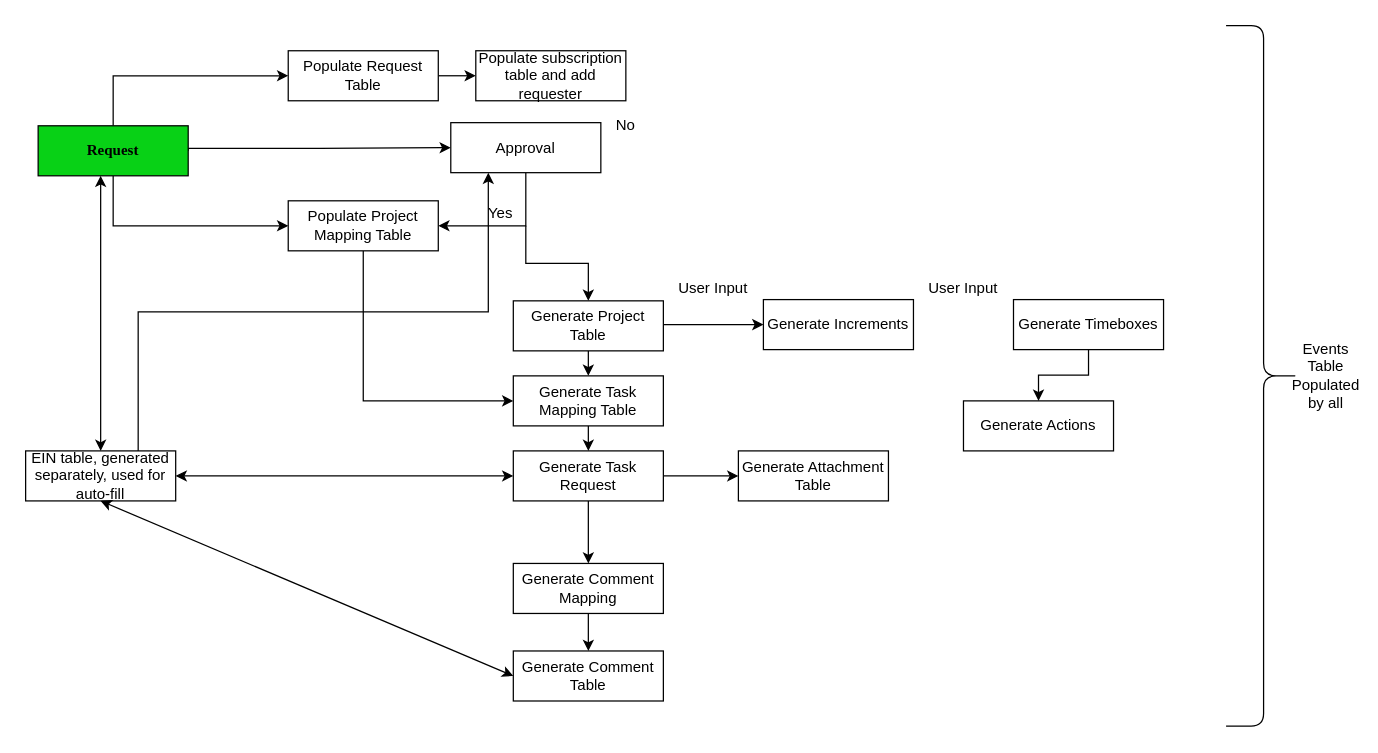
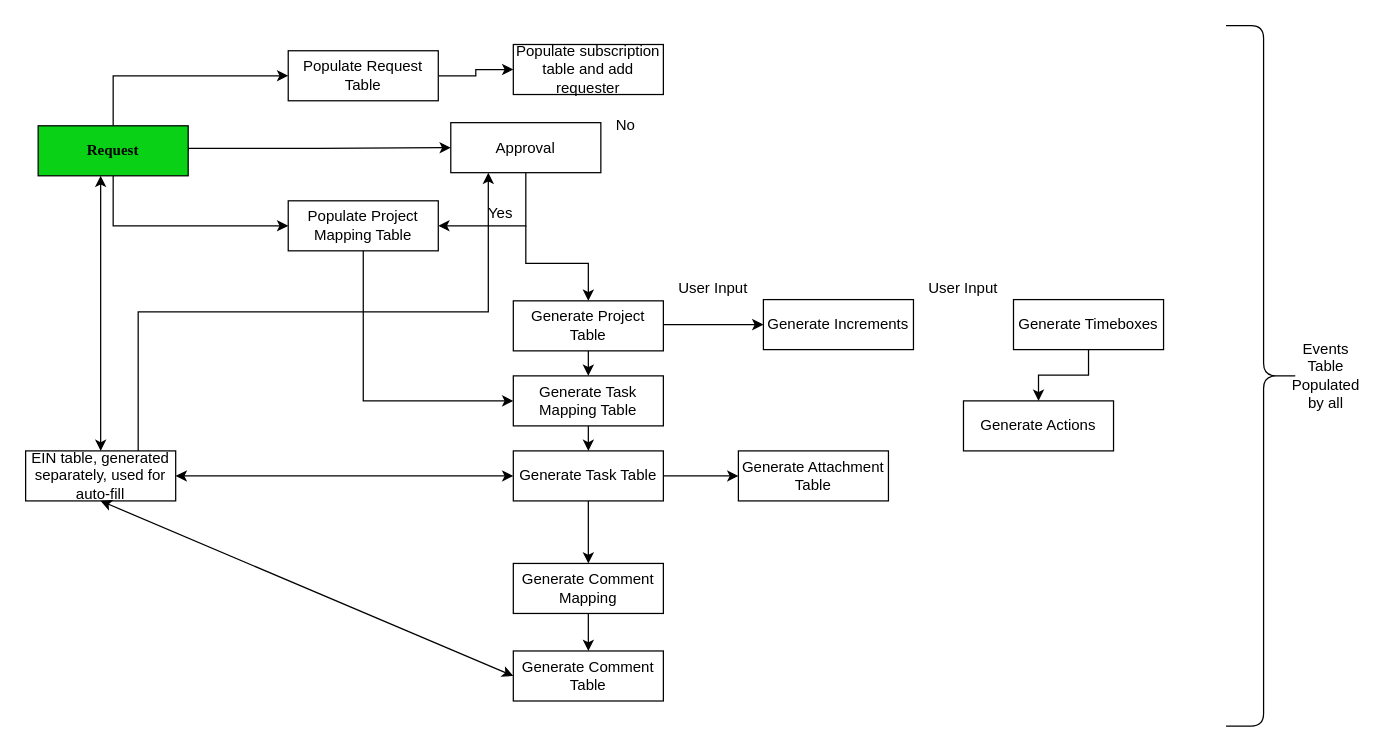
(551, 76) -> (588, 69)
(588, 476) -> (588, 476)
